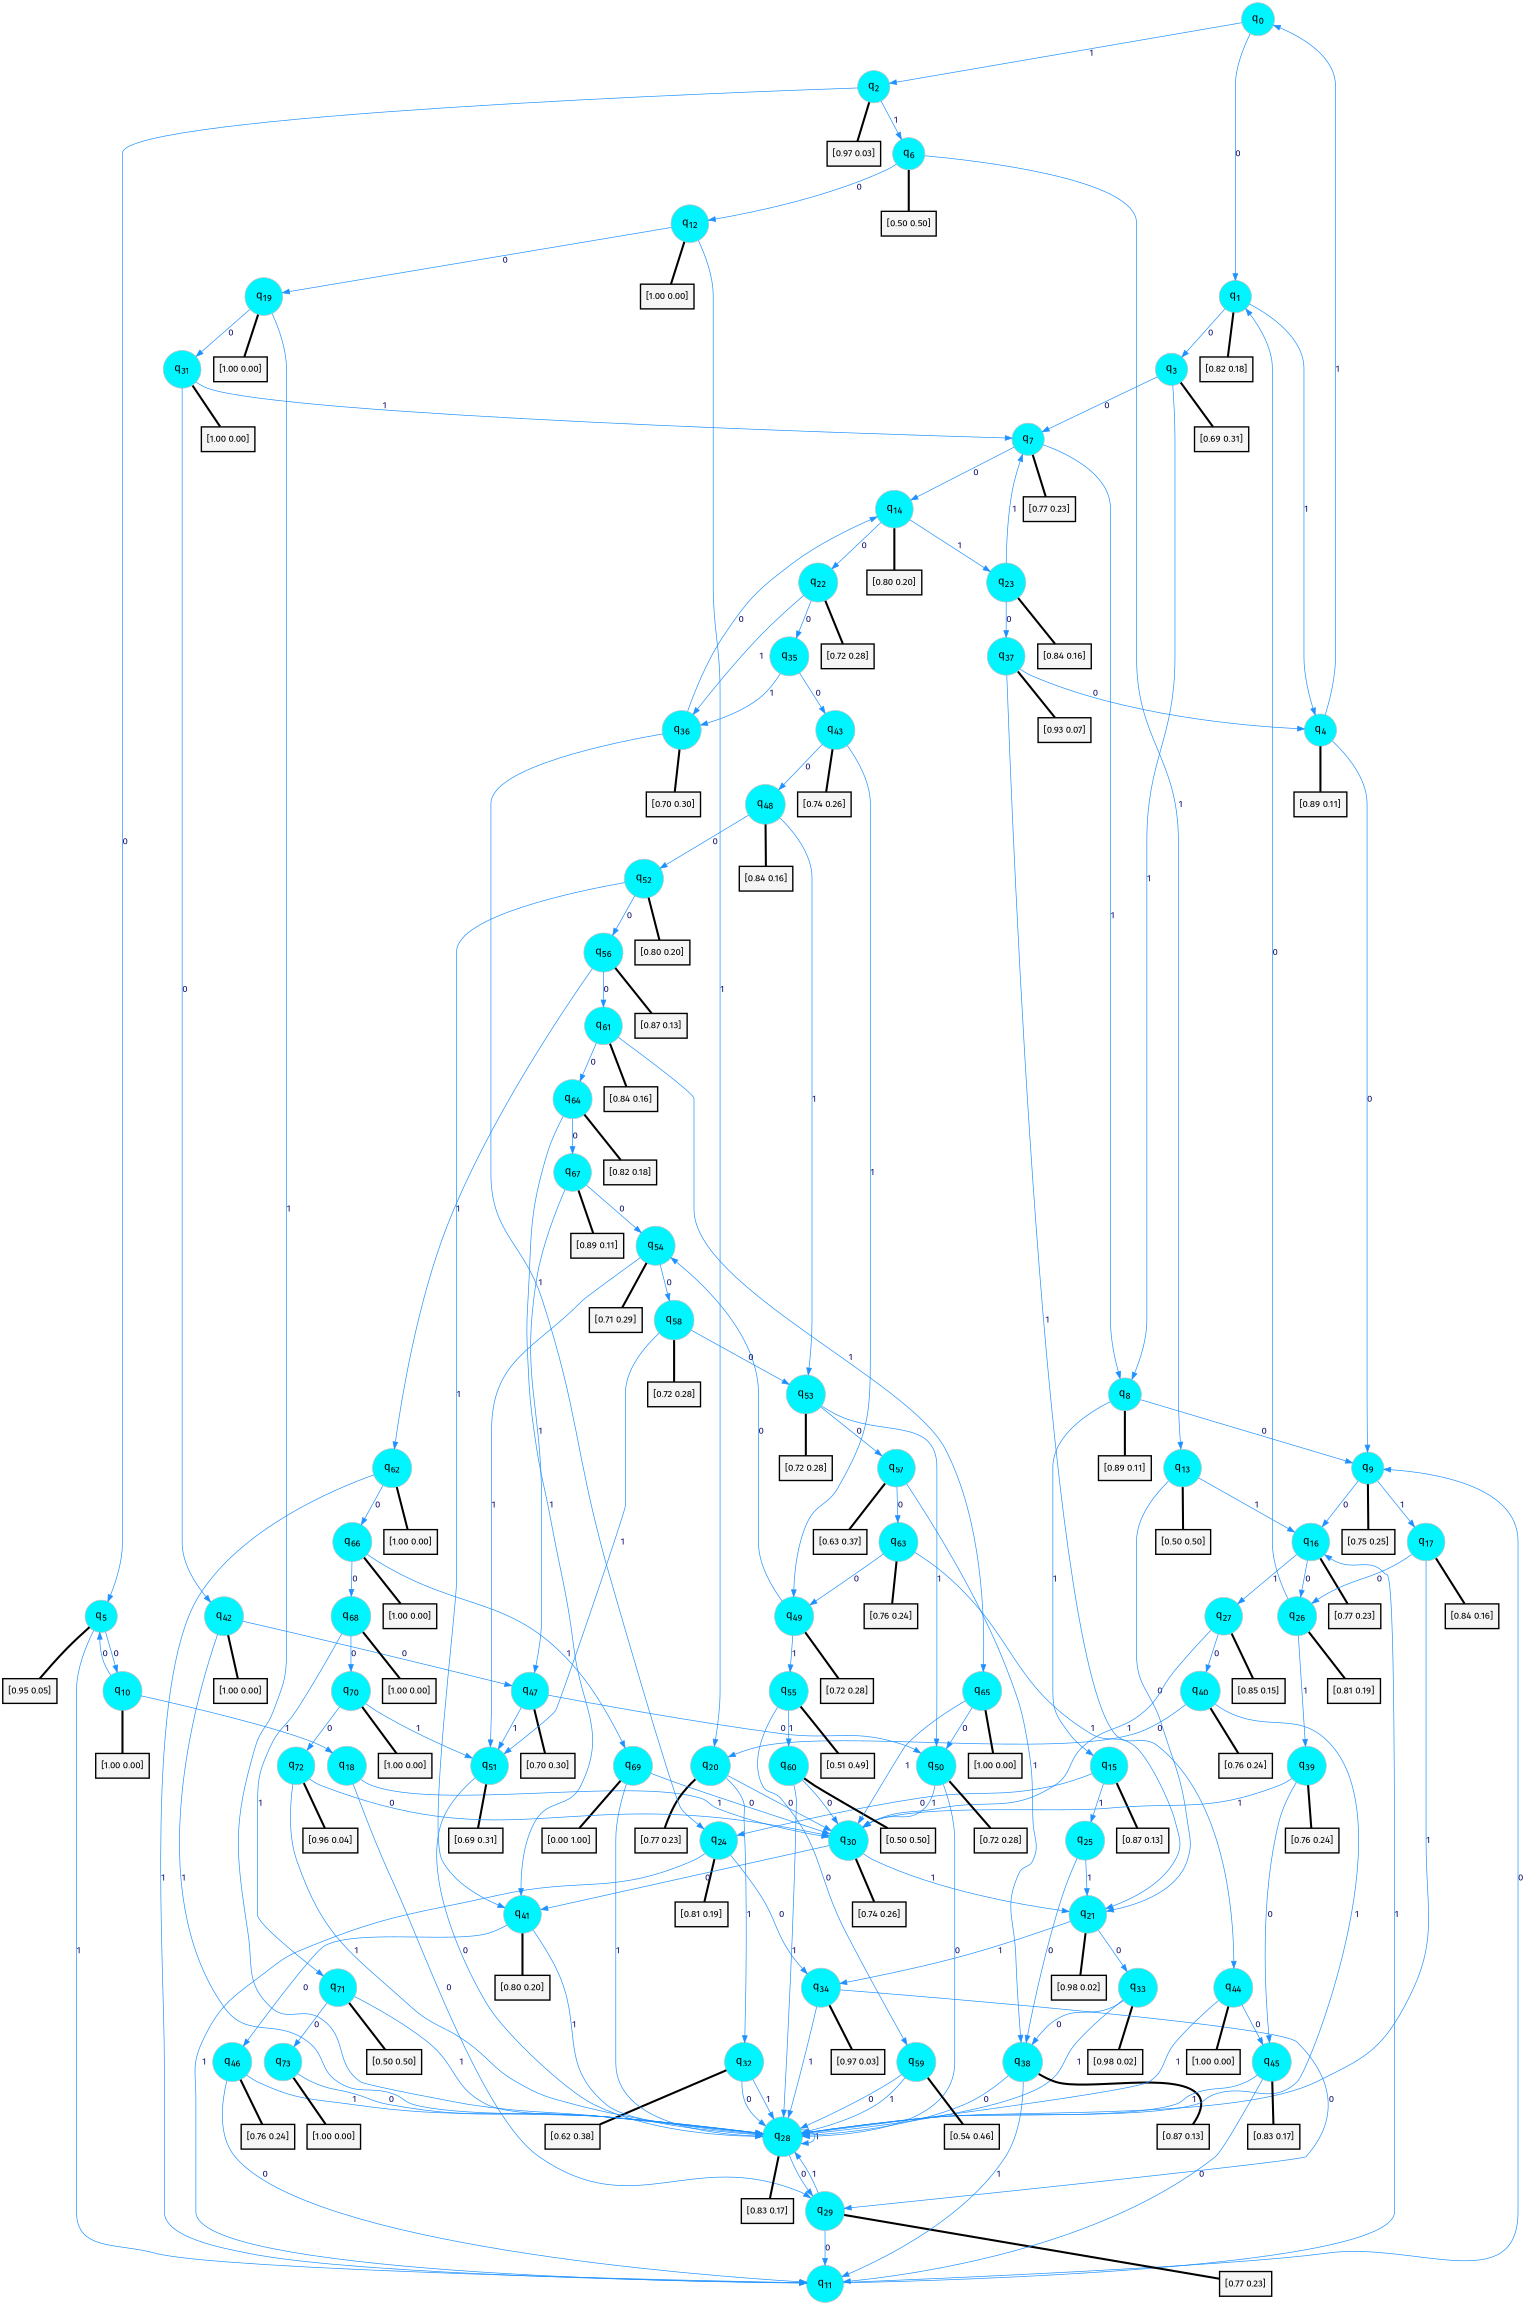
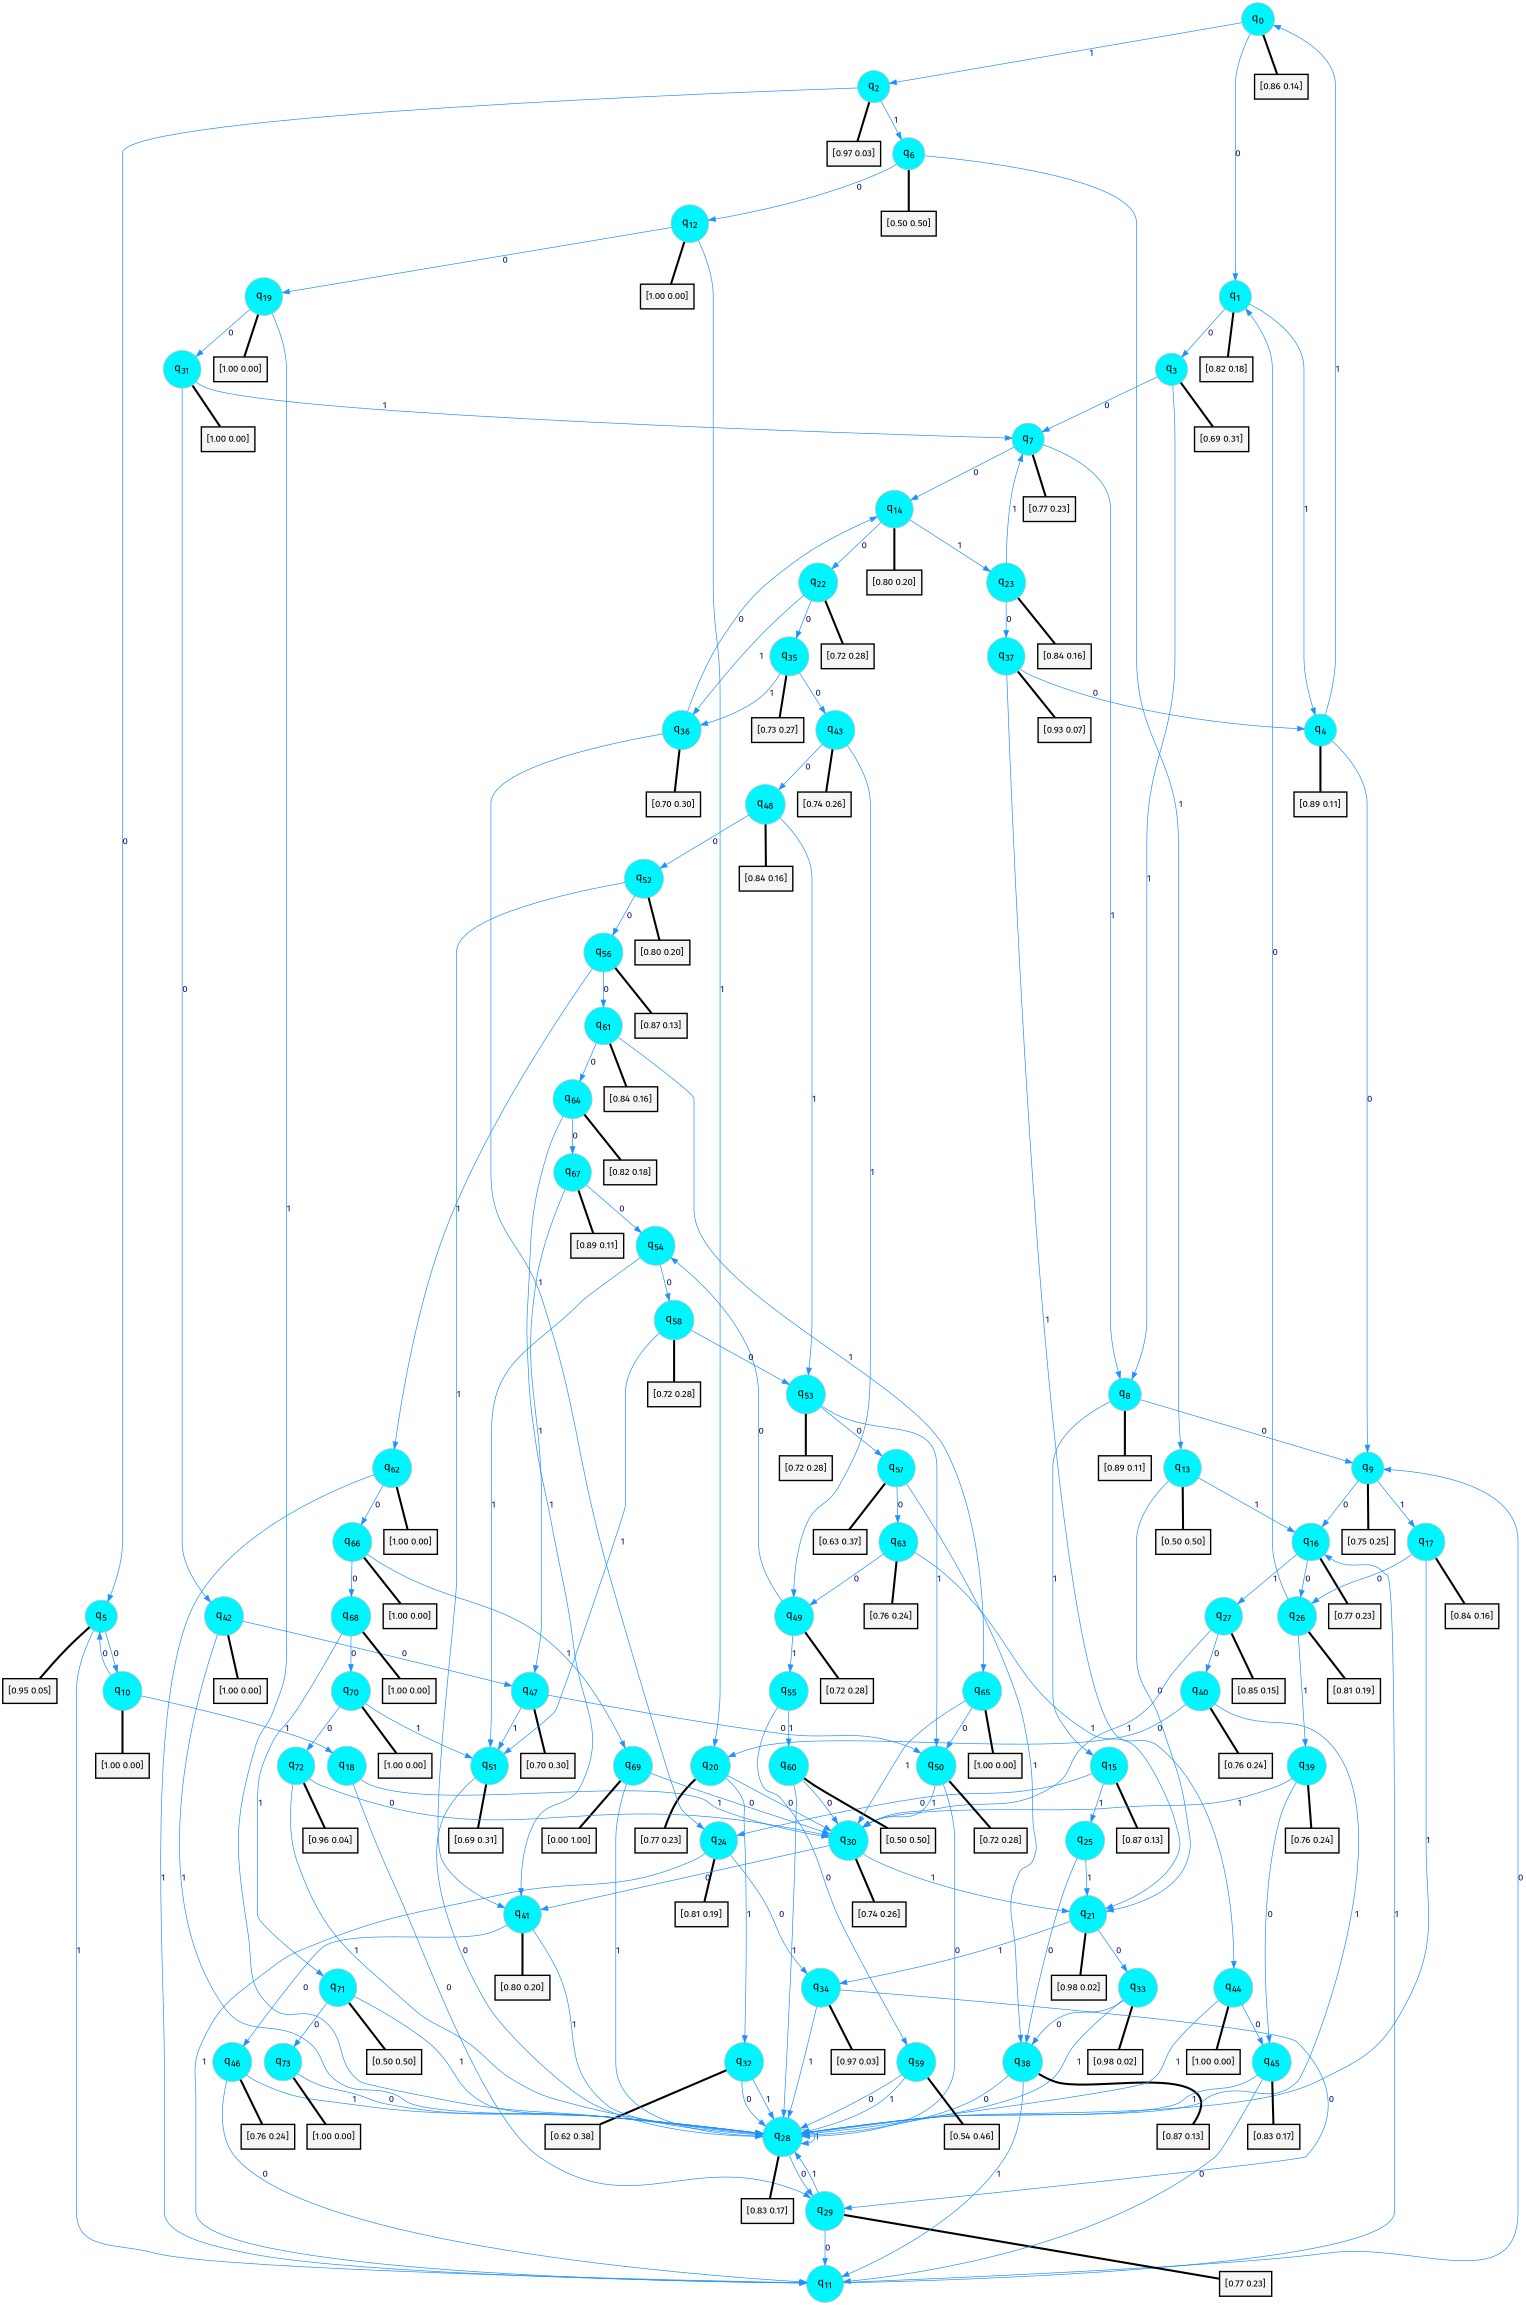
none -> (1281, 87)
none -> (778, 730)
(616, 1320) -> none
(848, 1766) -> none
